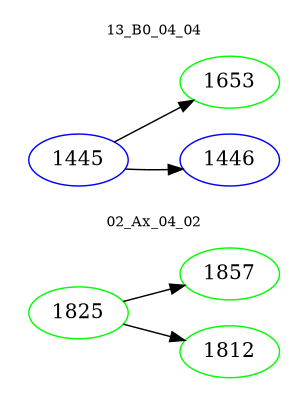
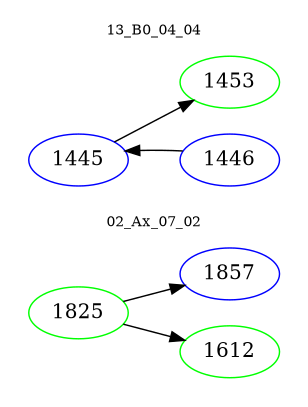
(230, 82) -> (230, 82)
(147, 170) -> (161, 150)
(154, 223) -> (154, 223)
(230, 274) -> (230, 274)
(230, 352) -> (230, 352)
